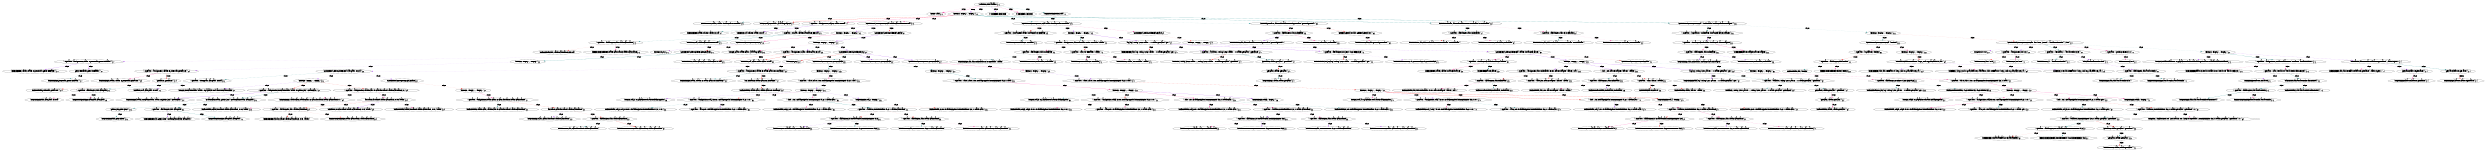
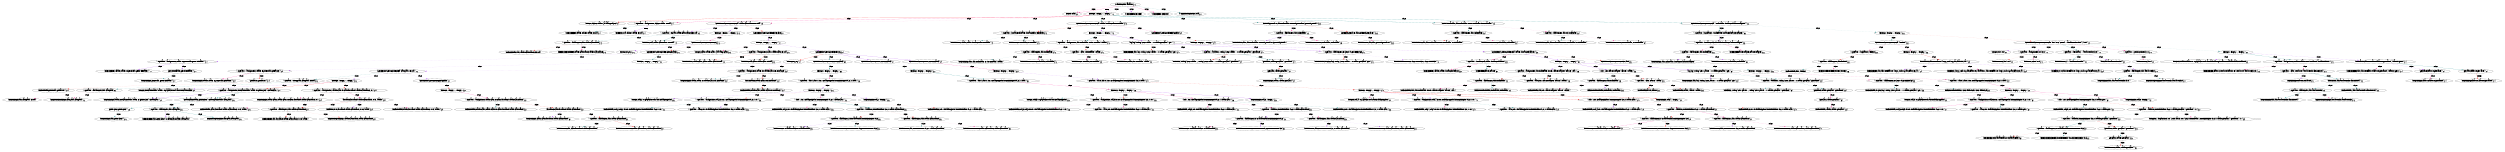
(835, 18) -> (998, 38)
(797, 28) -> (646, 28)
(147, 90) -> none
